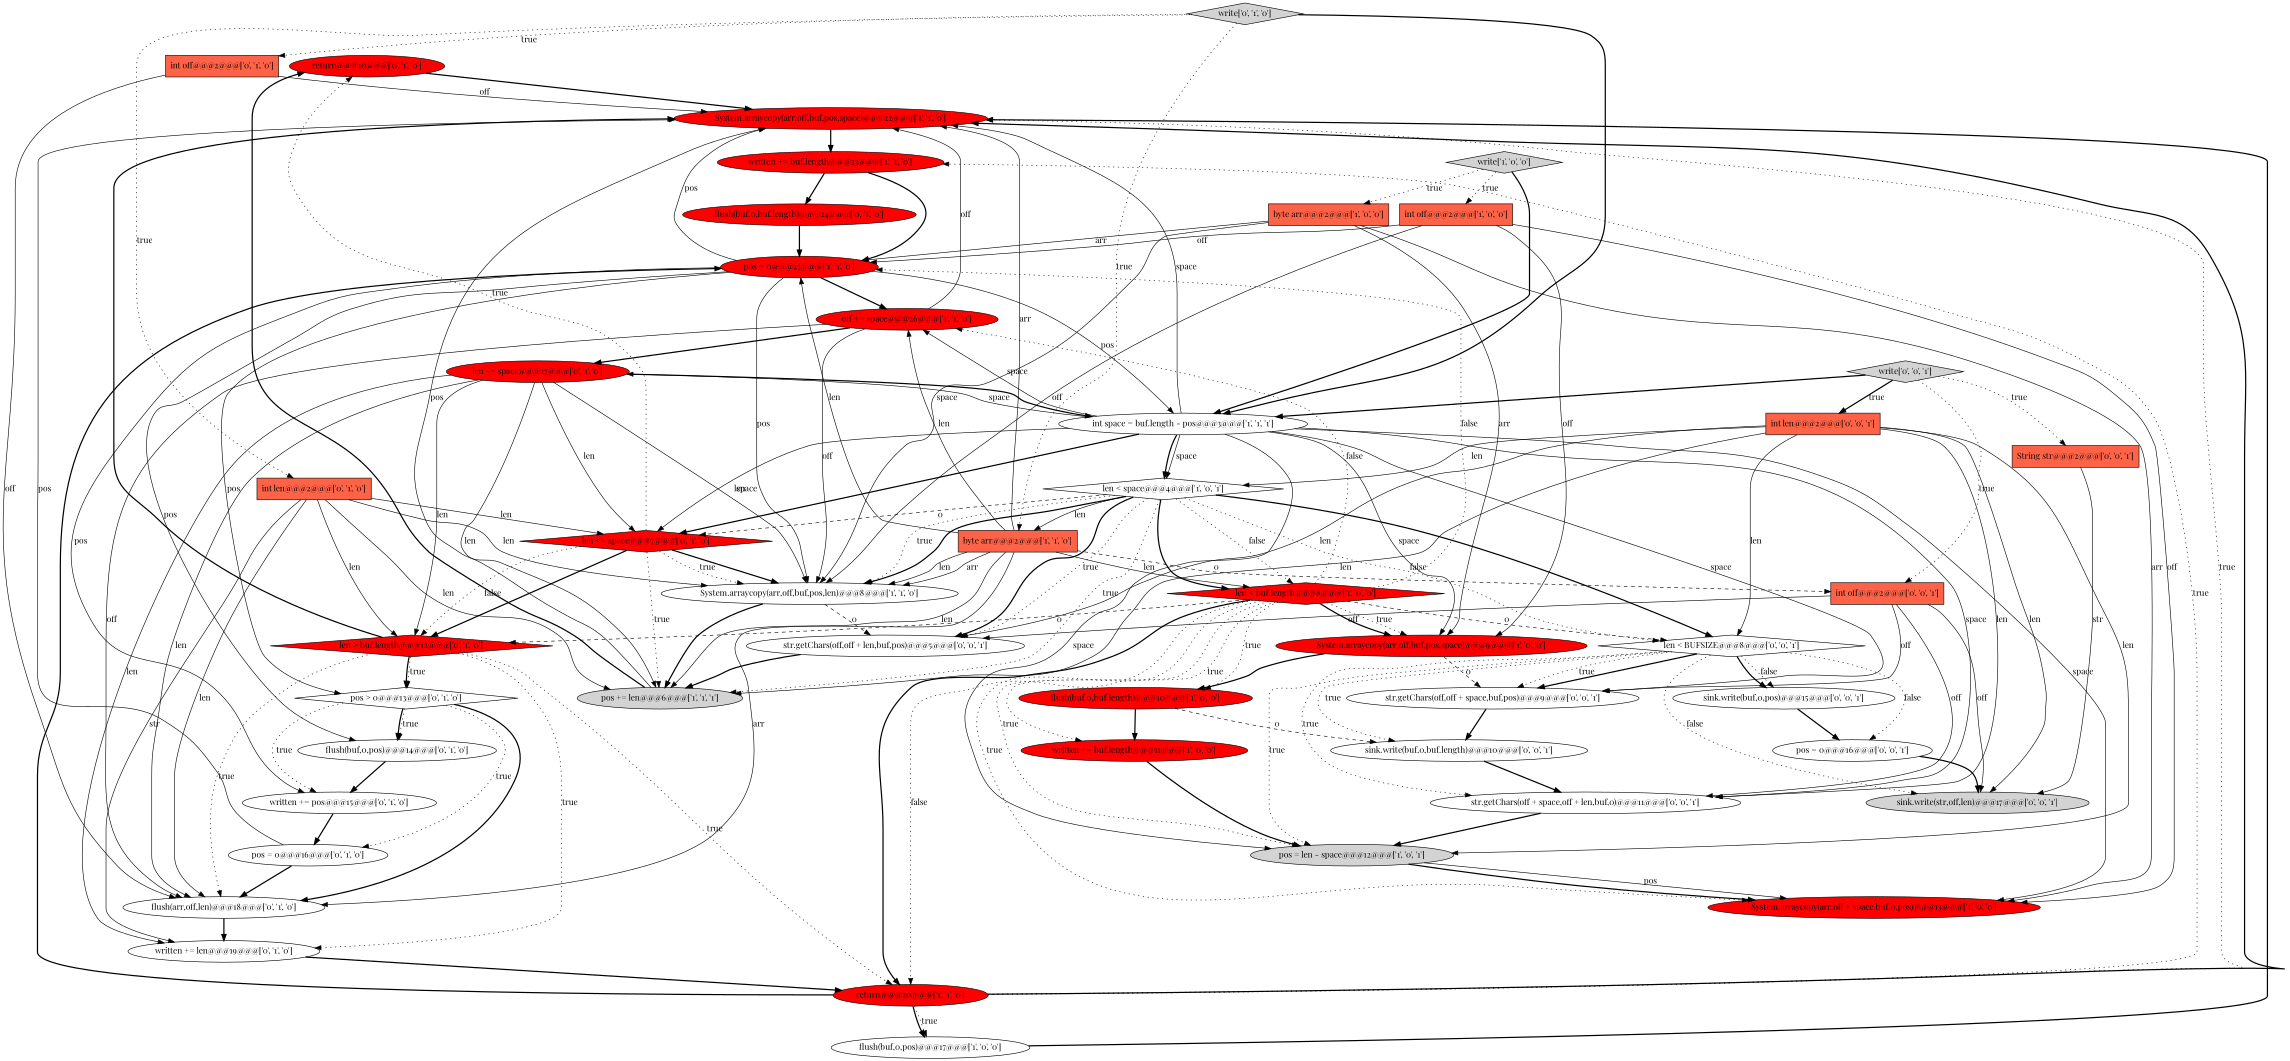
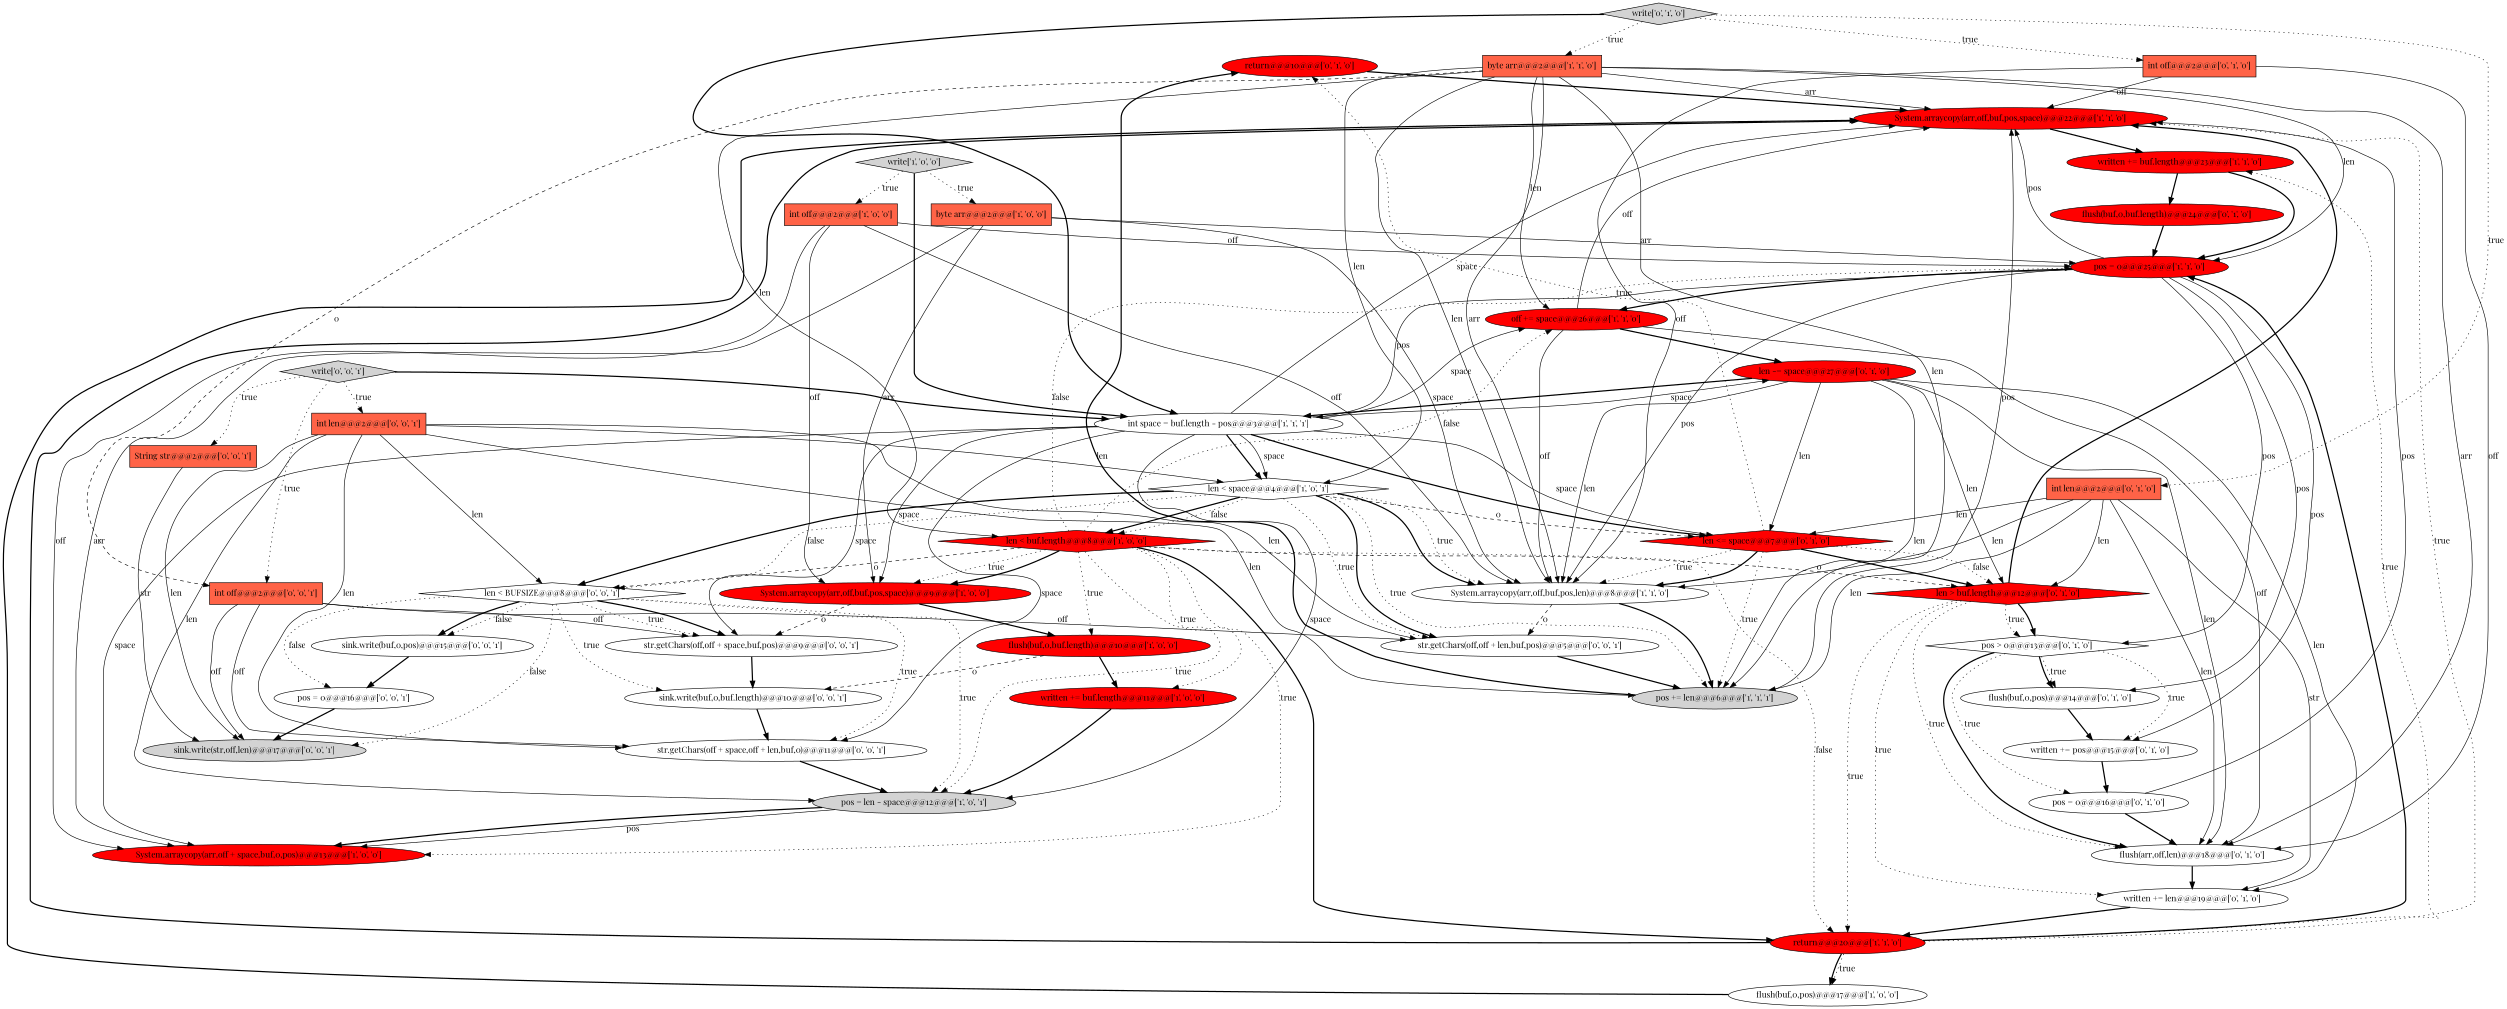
none -> (1642, 143)
(1869, 395) -> (352, 395)
(1077, 510) -> (1348, 255)
